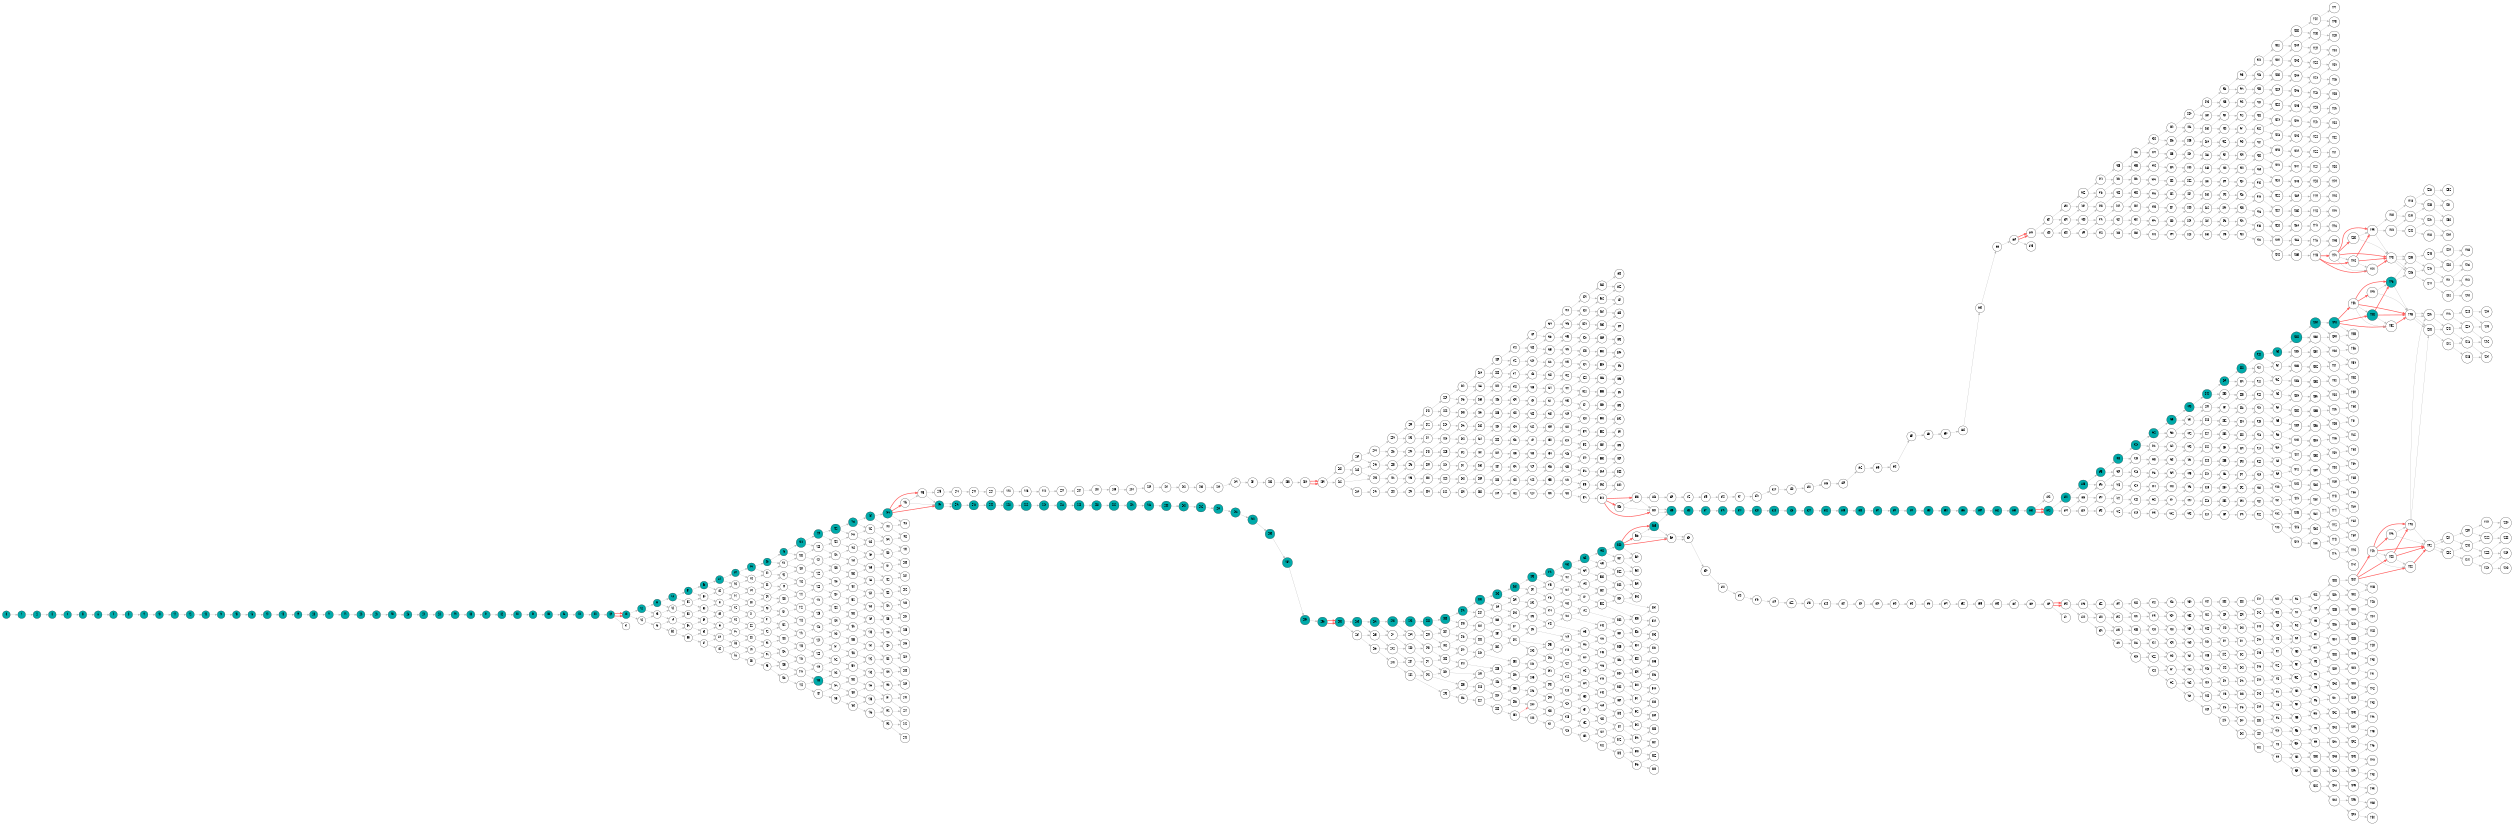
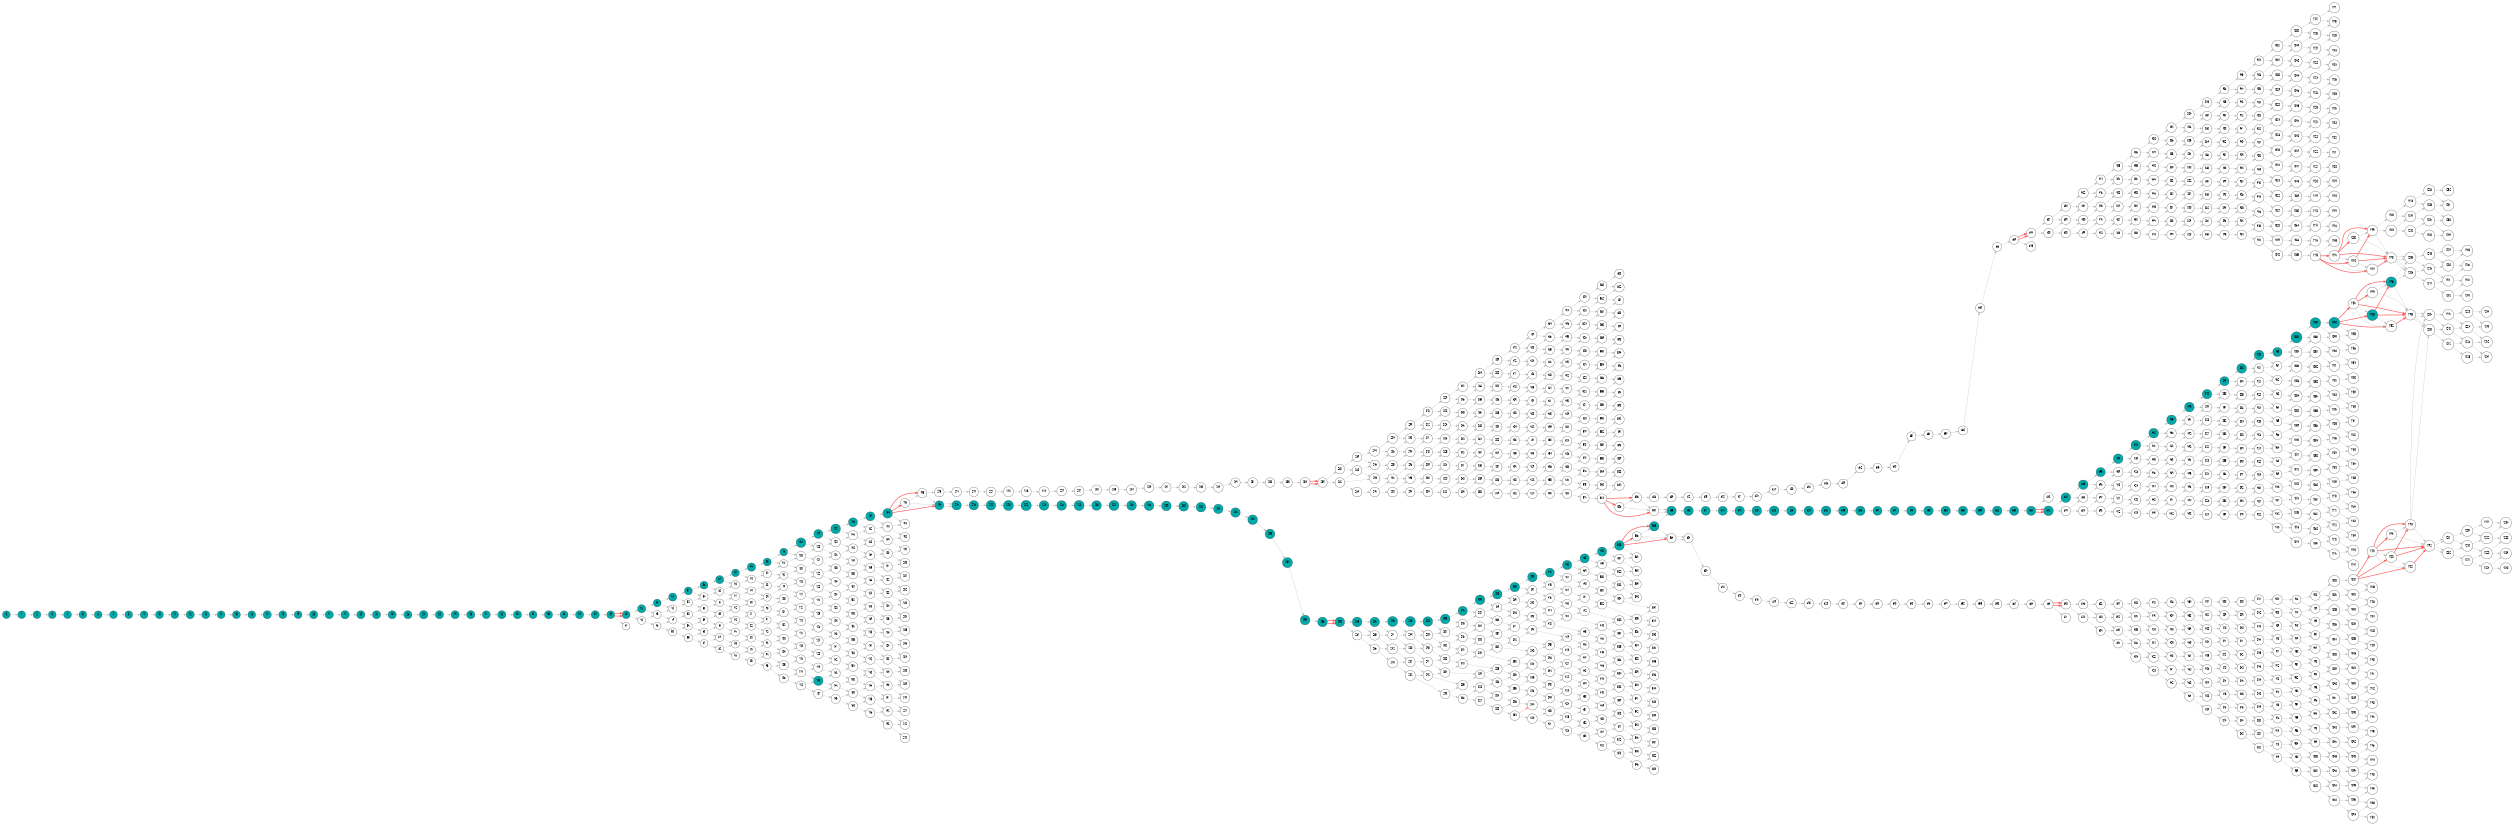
(1523, 645) -> (1514, 649)
(2286, 646) -> (2286, 652)
